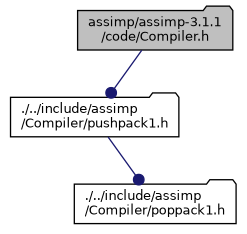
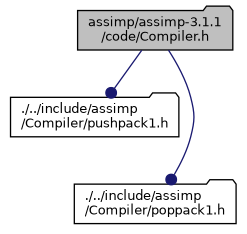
(122, 156) -> (194, 112)
